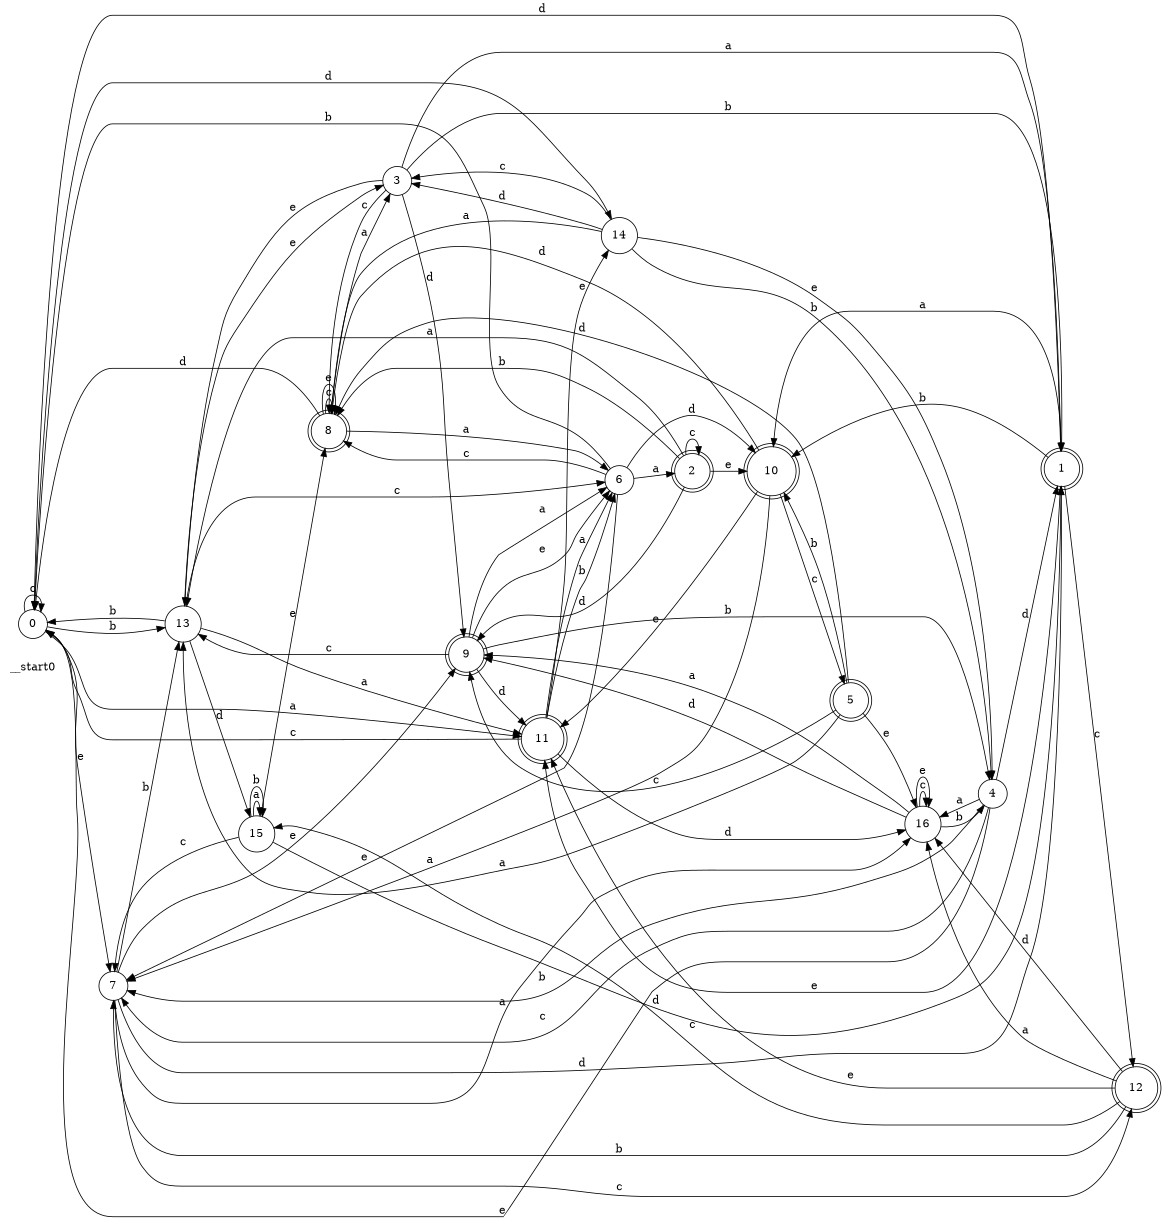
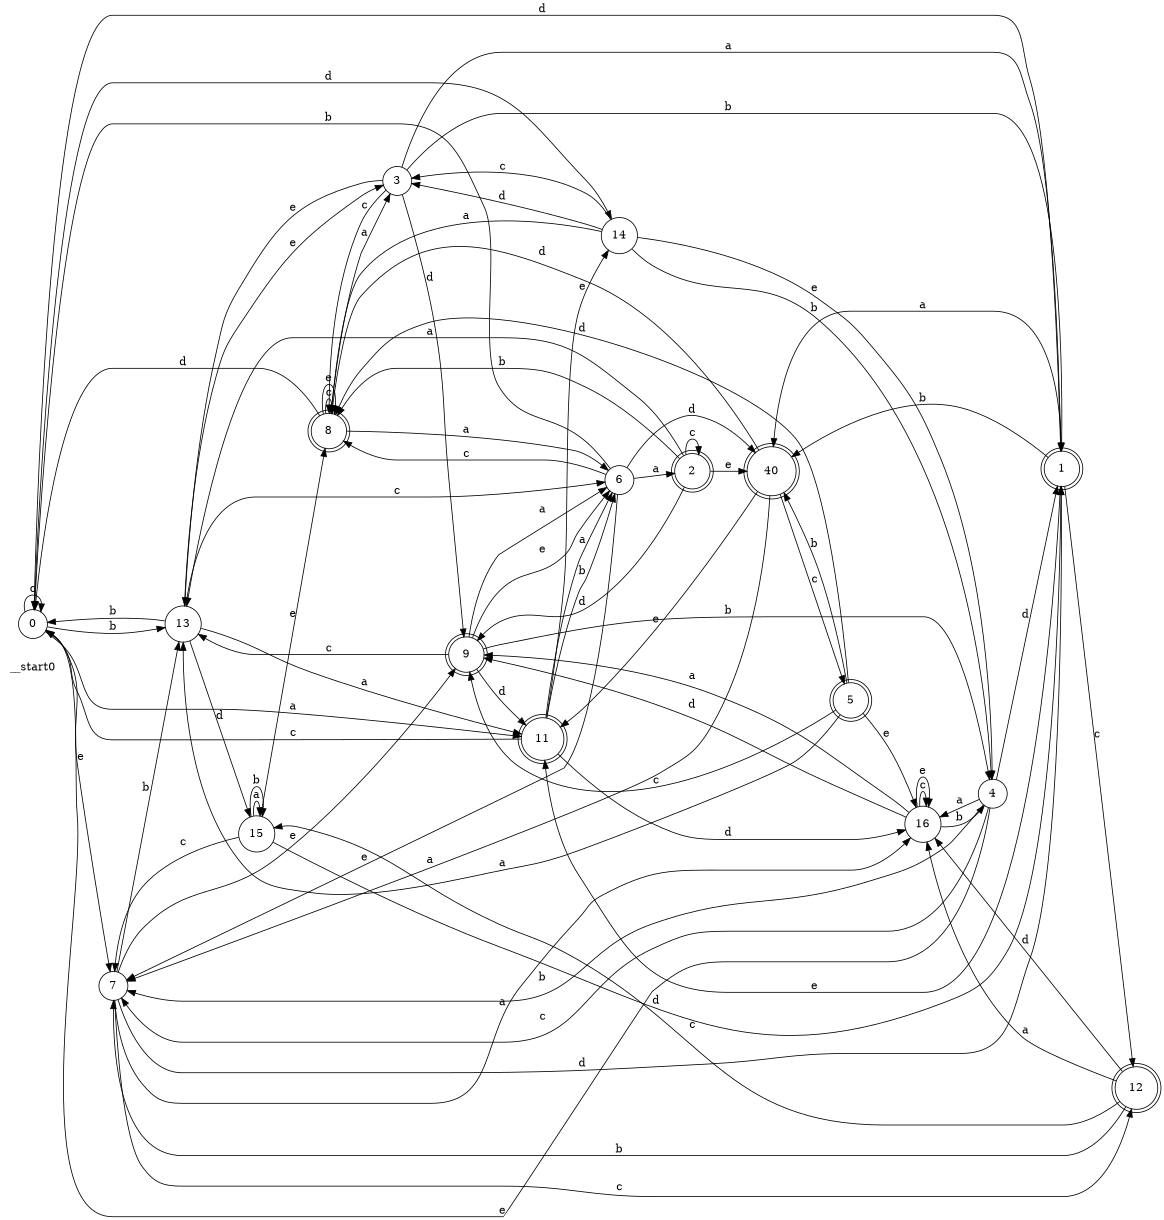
(772, 471) -> (772, 471)
(764, 1050) -> none
